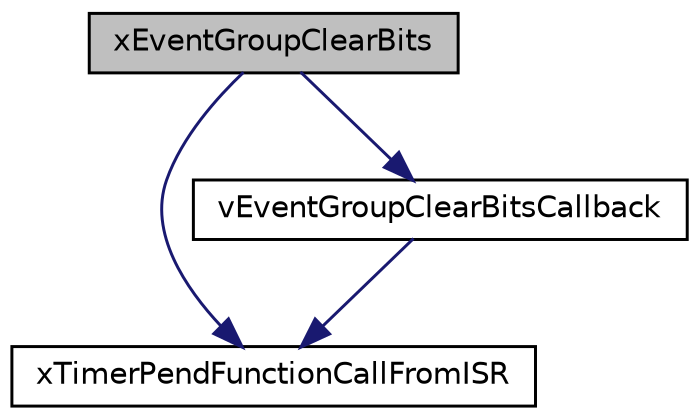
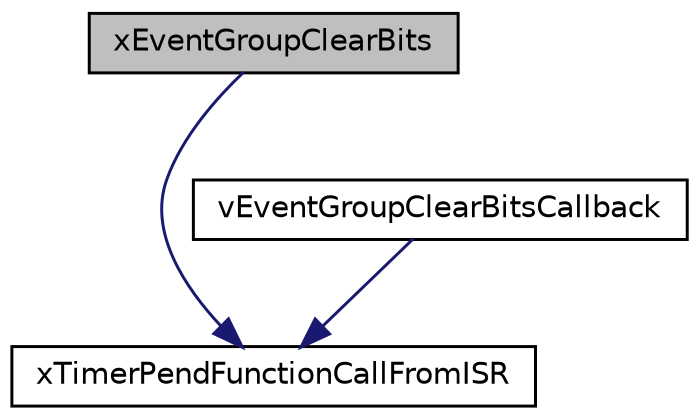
(346, 116) -> none
